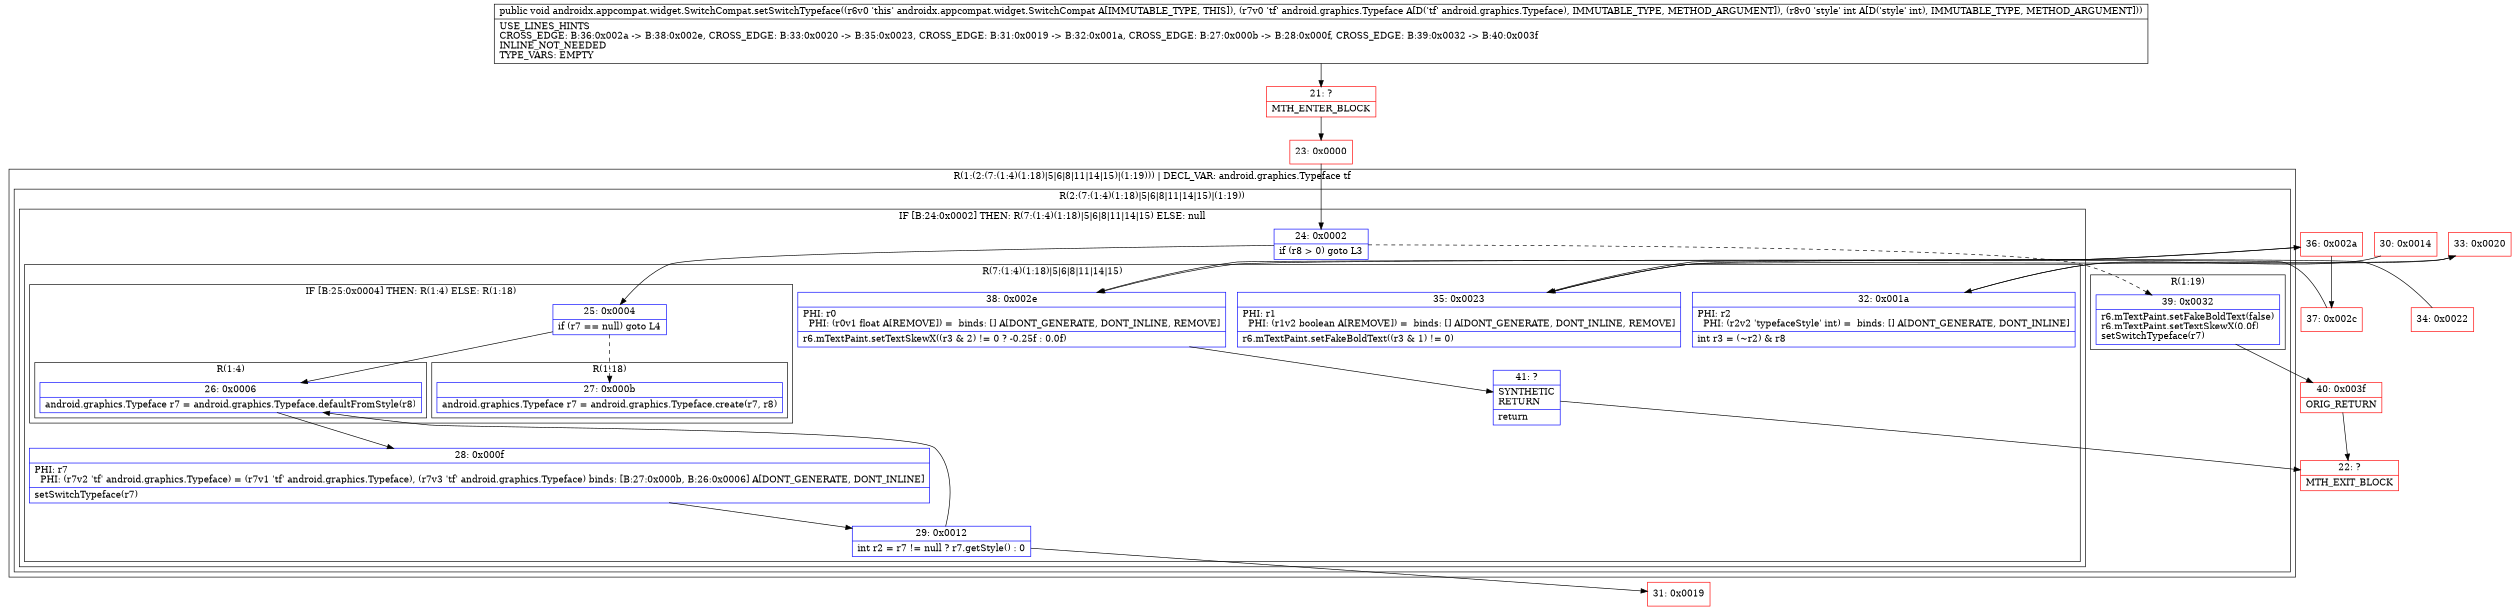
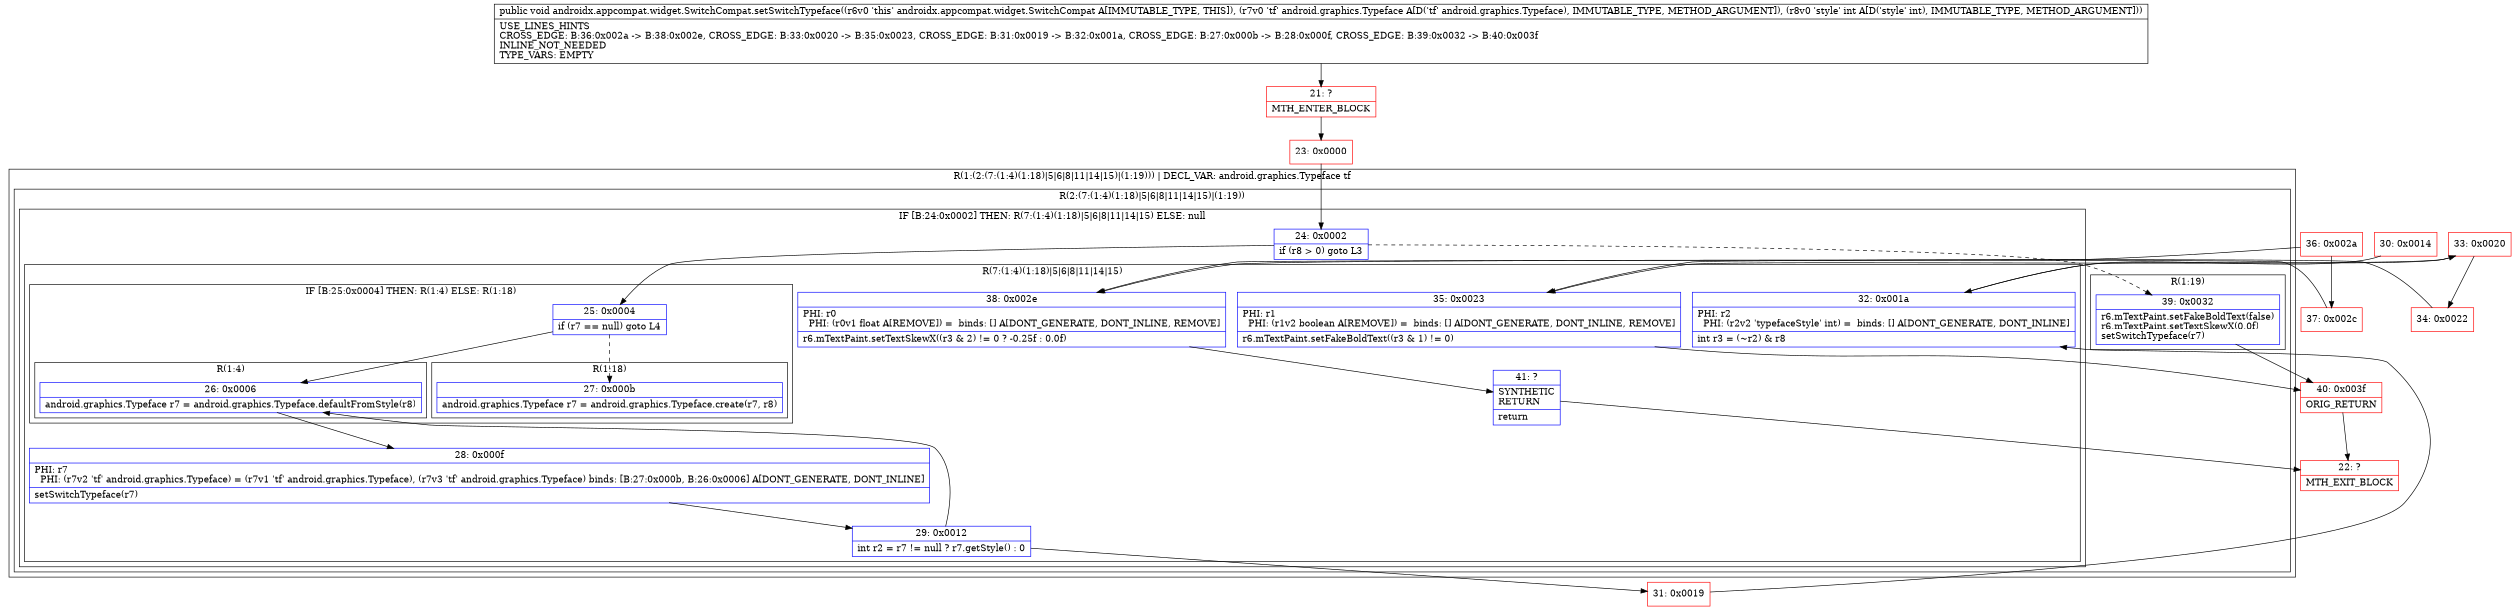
(1920, 260) -> (1975, 356)
none -> (2463, 279)
none -> (2300, 537)
